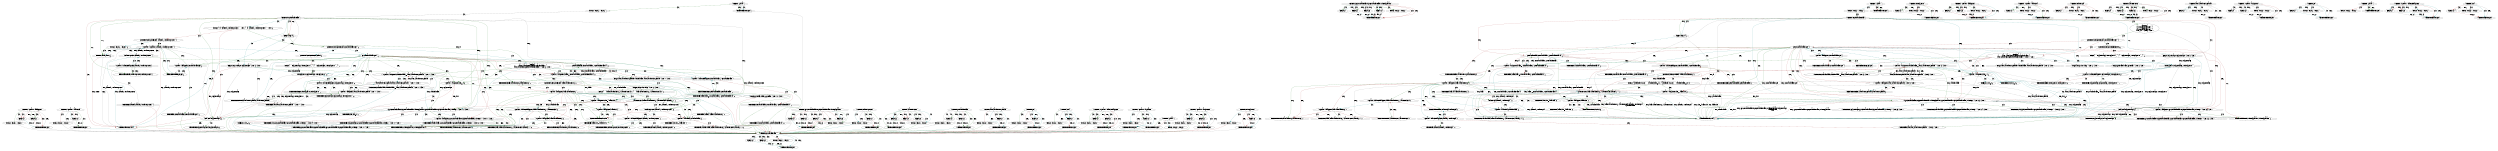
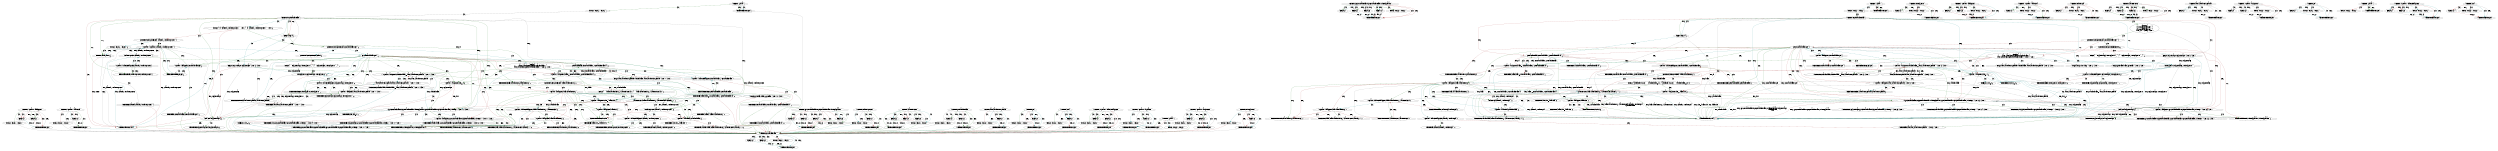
(646, 88) -> none
(1471, 110) -> none
(1438, 114) -> none
(1443, 115) -> none
